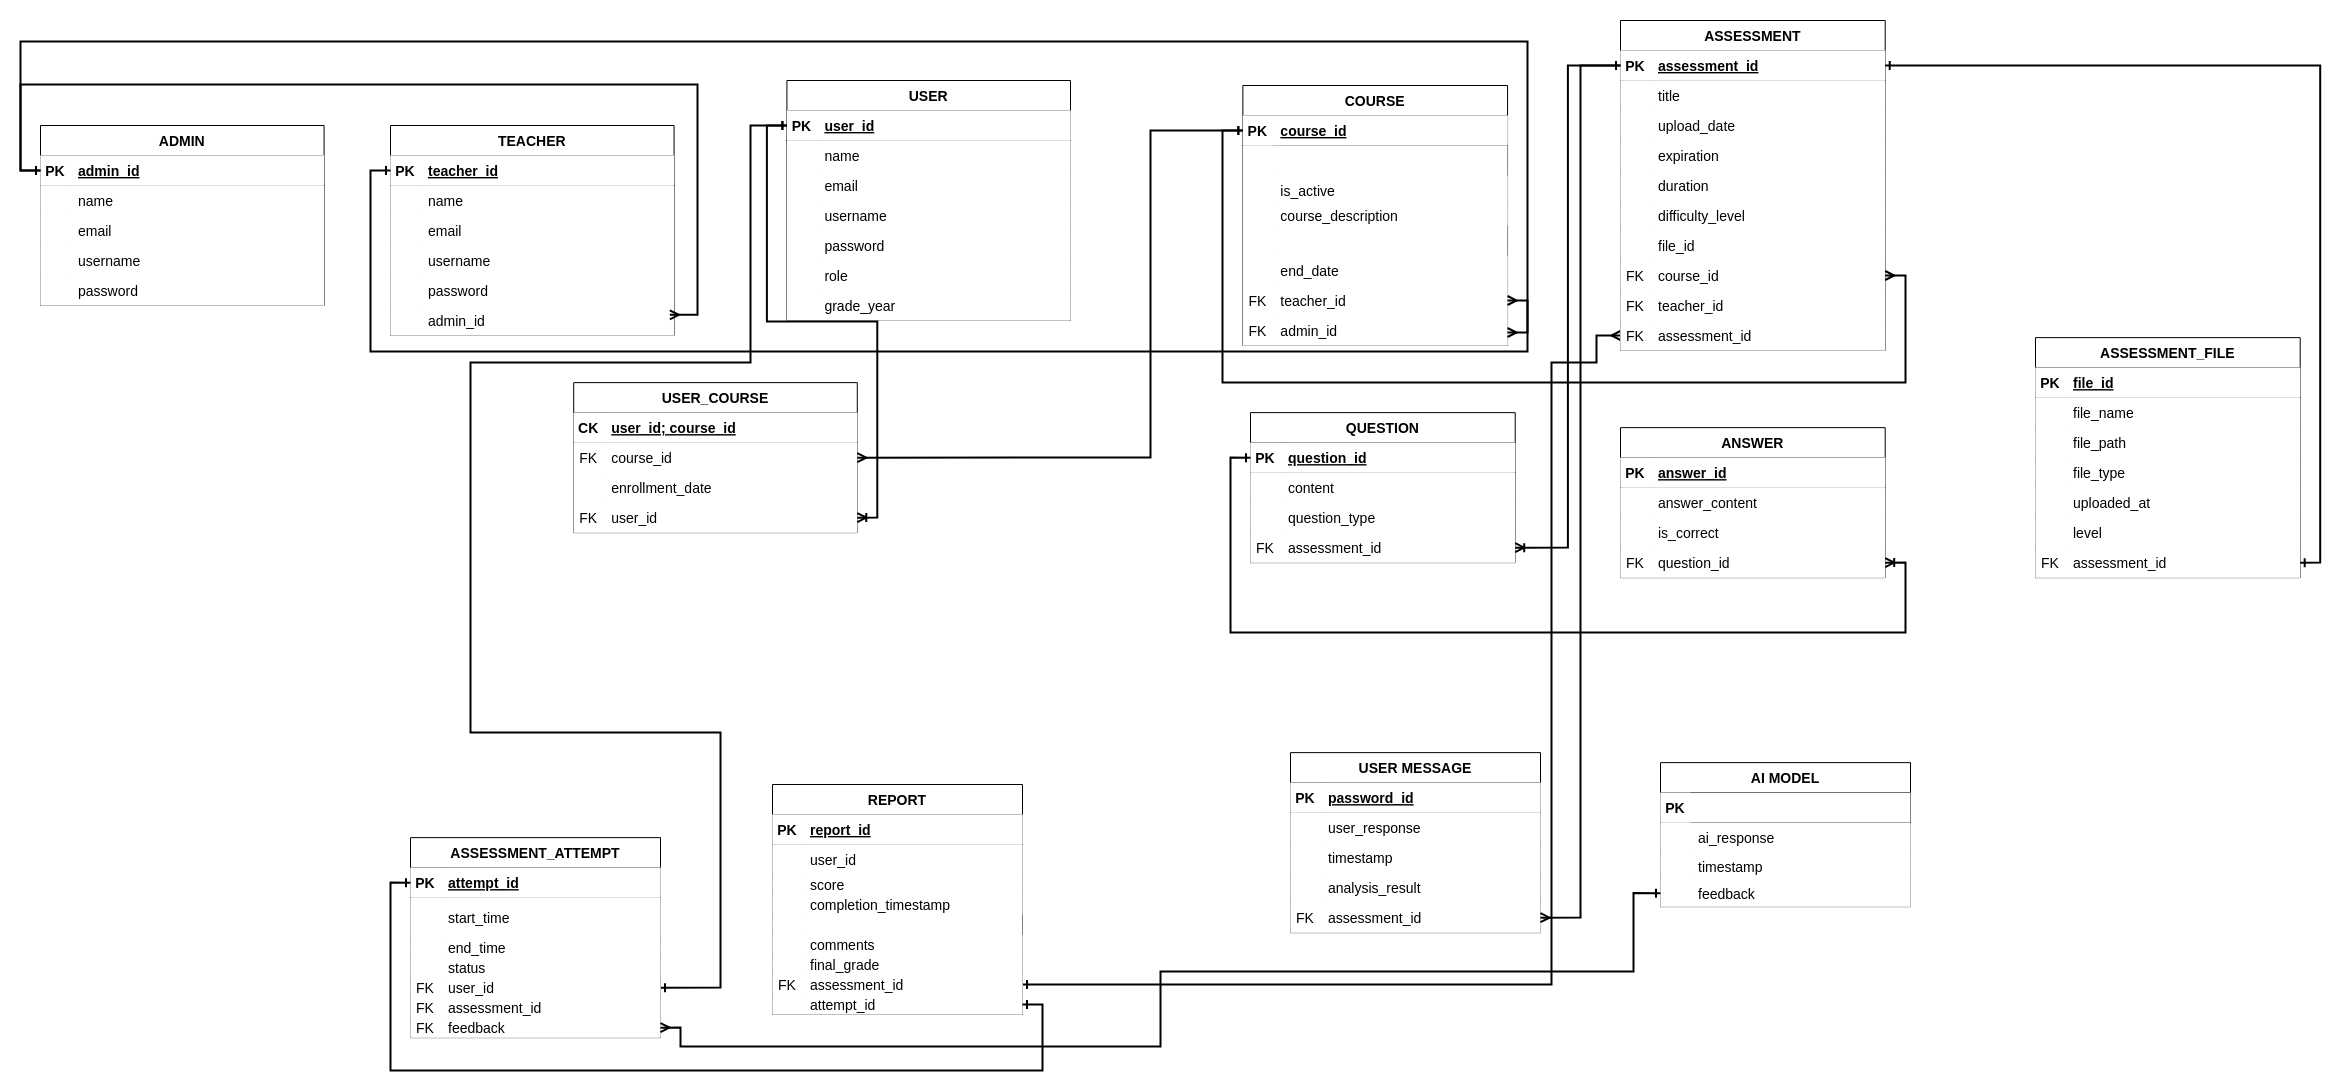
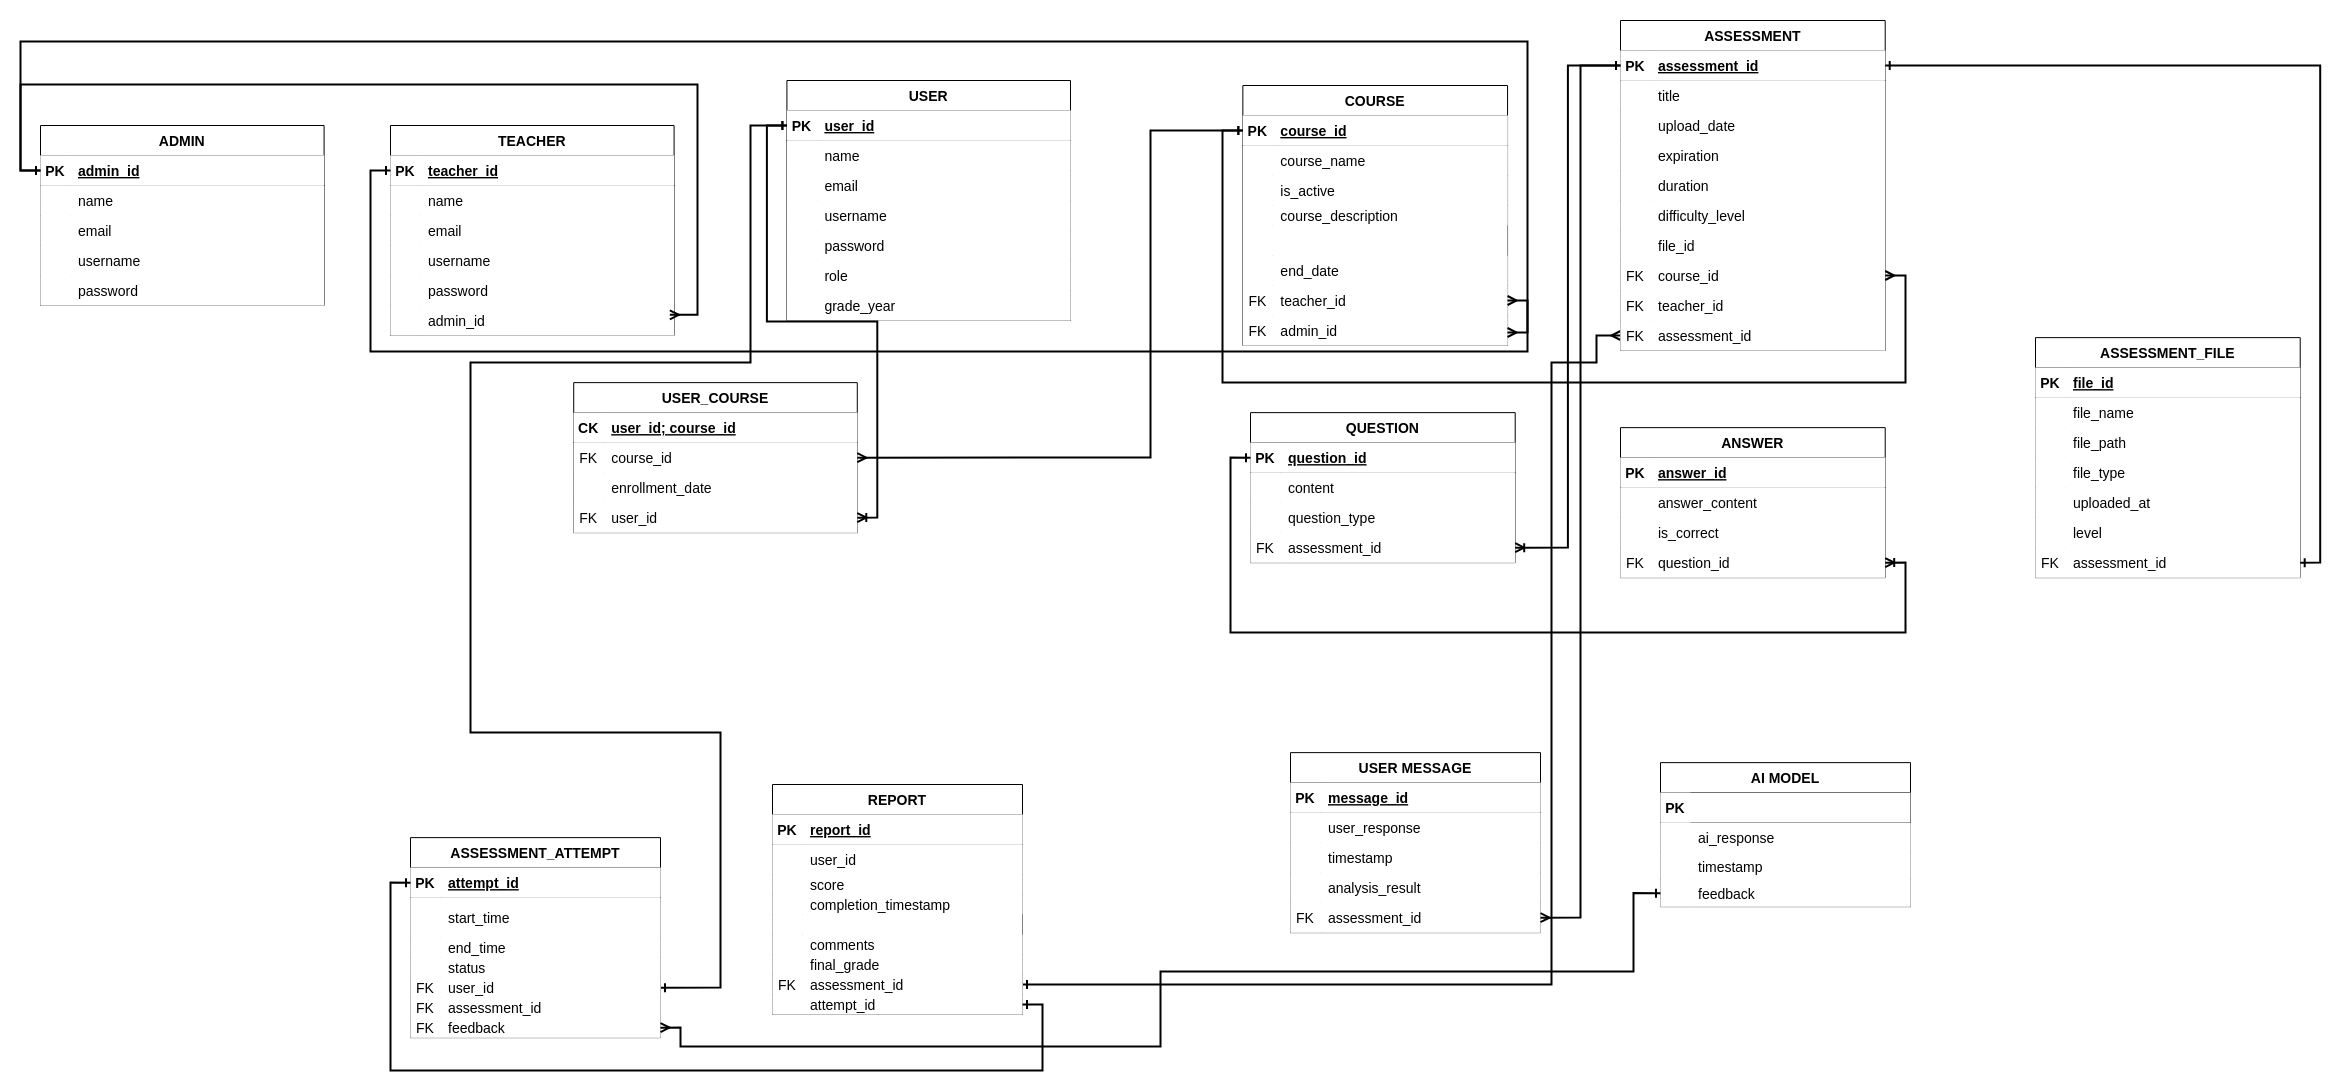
none -> (1390, 161)
(1369, 798) -> (1365, 798)
